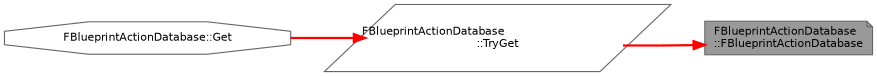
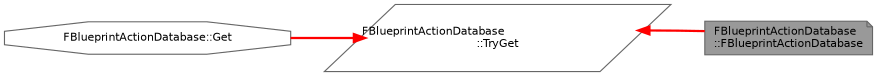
(658, 46) -> (677, 31)
